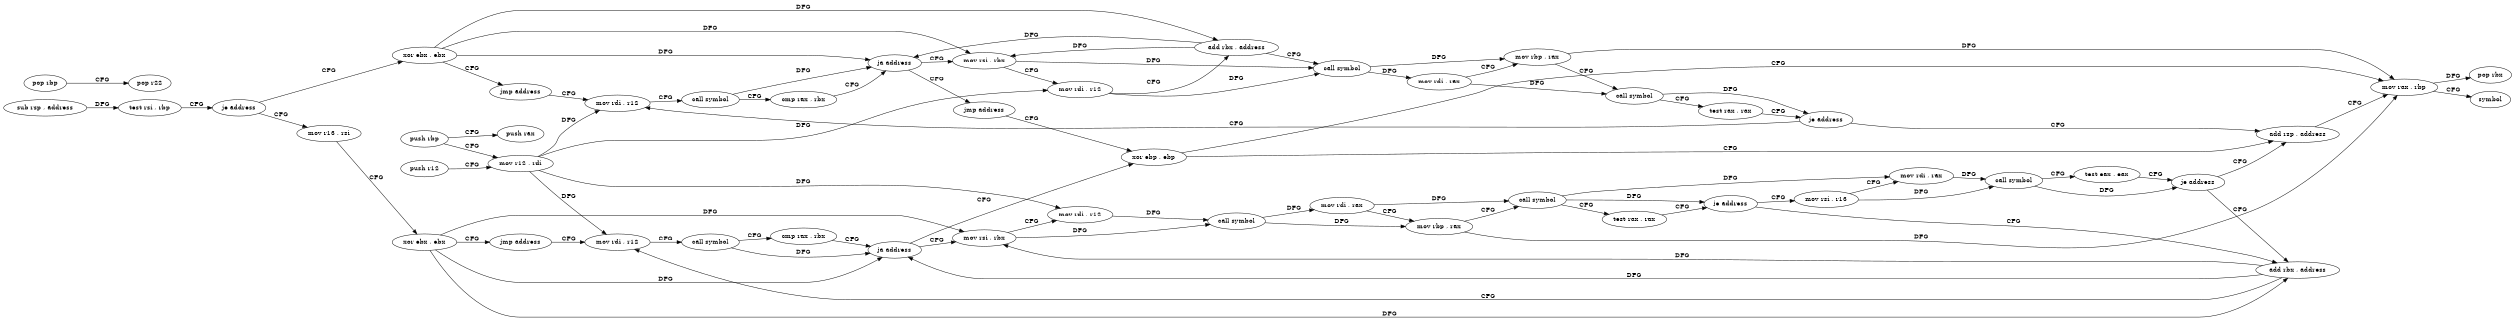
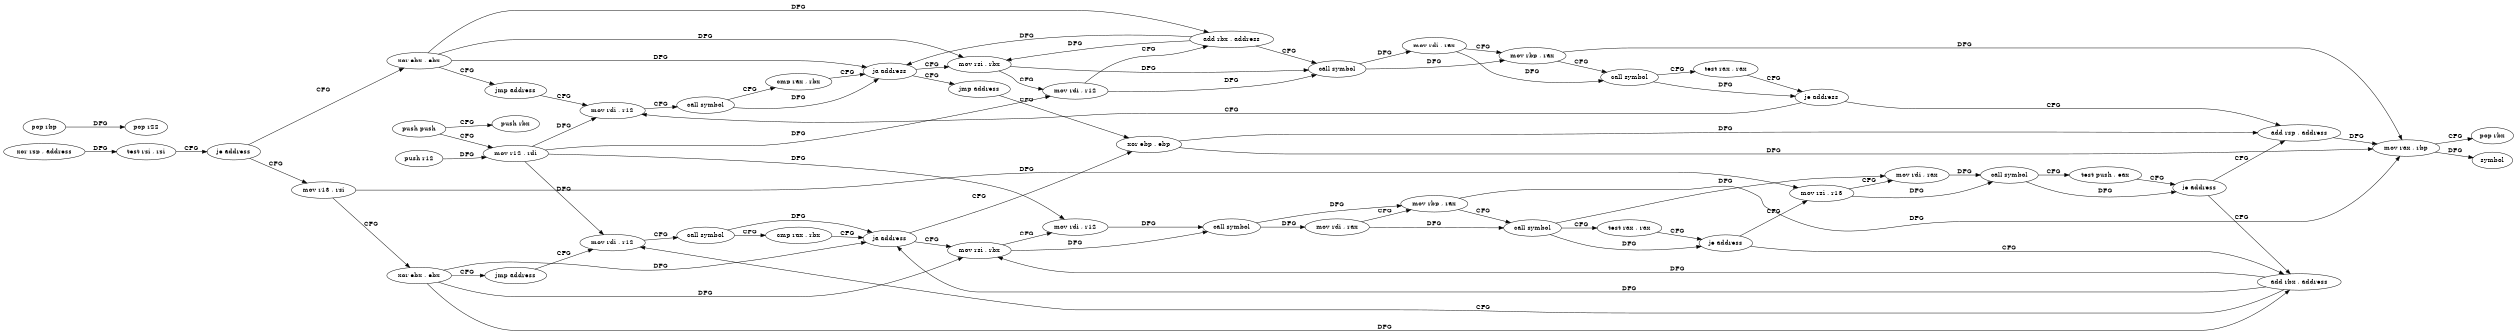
(1779, 63) -> (1774, 151)
(2454, 76) -> (2456, 136)
(103, 80) -> (101, 124)
(2454, 90) -> (2456, 151)
(2355, 103) -> (2357, 136)
(45, 108) -> (44, 152)
(150, 108) -> (146, 152)
(521, 134) -> (516, 124)
(424, 139) -> (419, 129)
(1731, 148) -> (1726, 129)
(472, 165) -> (467, 155)
none -> (1039, 173)
(2107, 175) -> (2106, 175)
